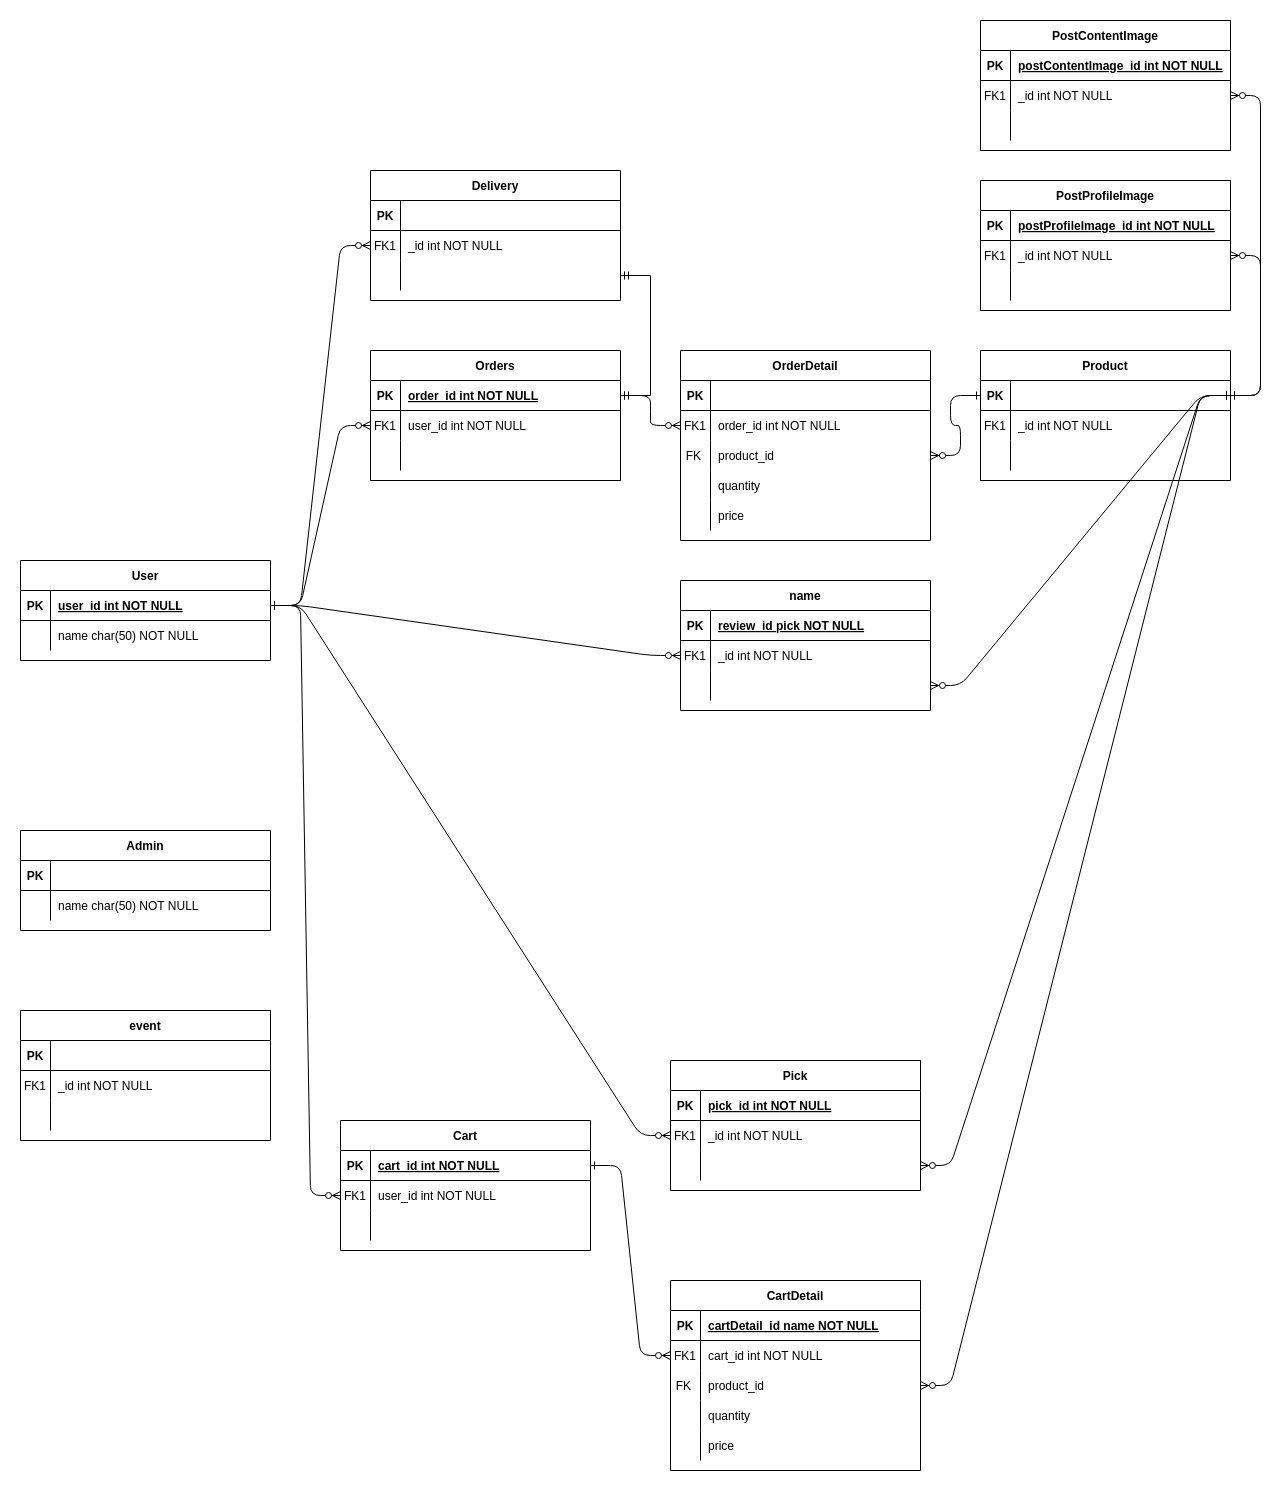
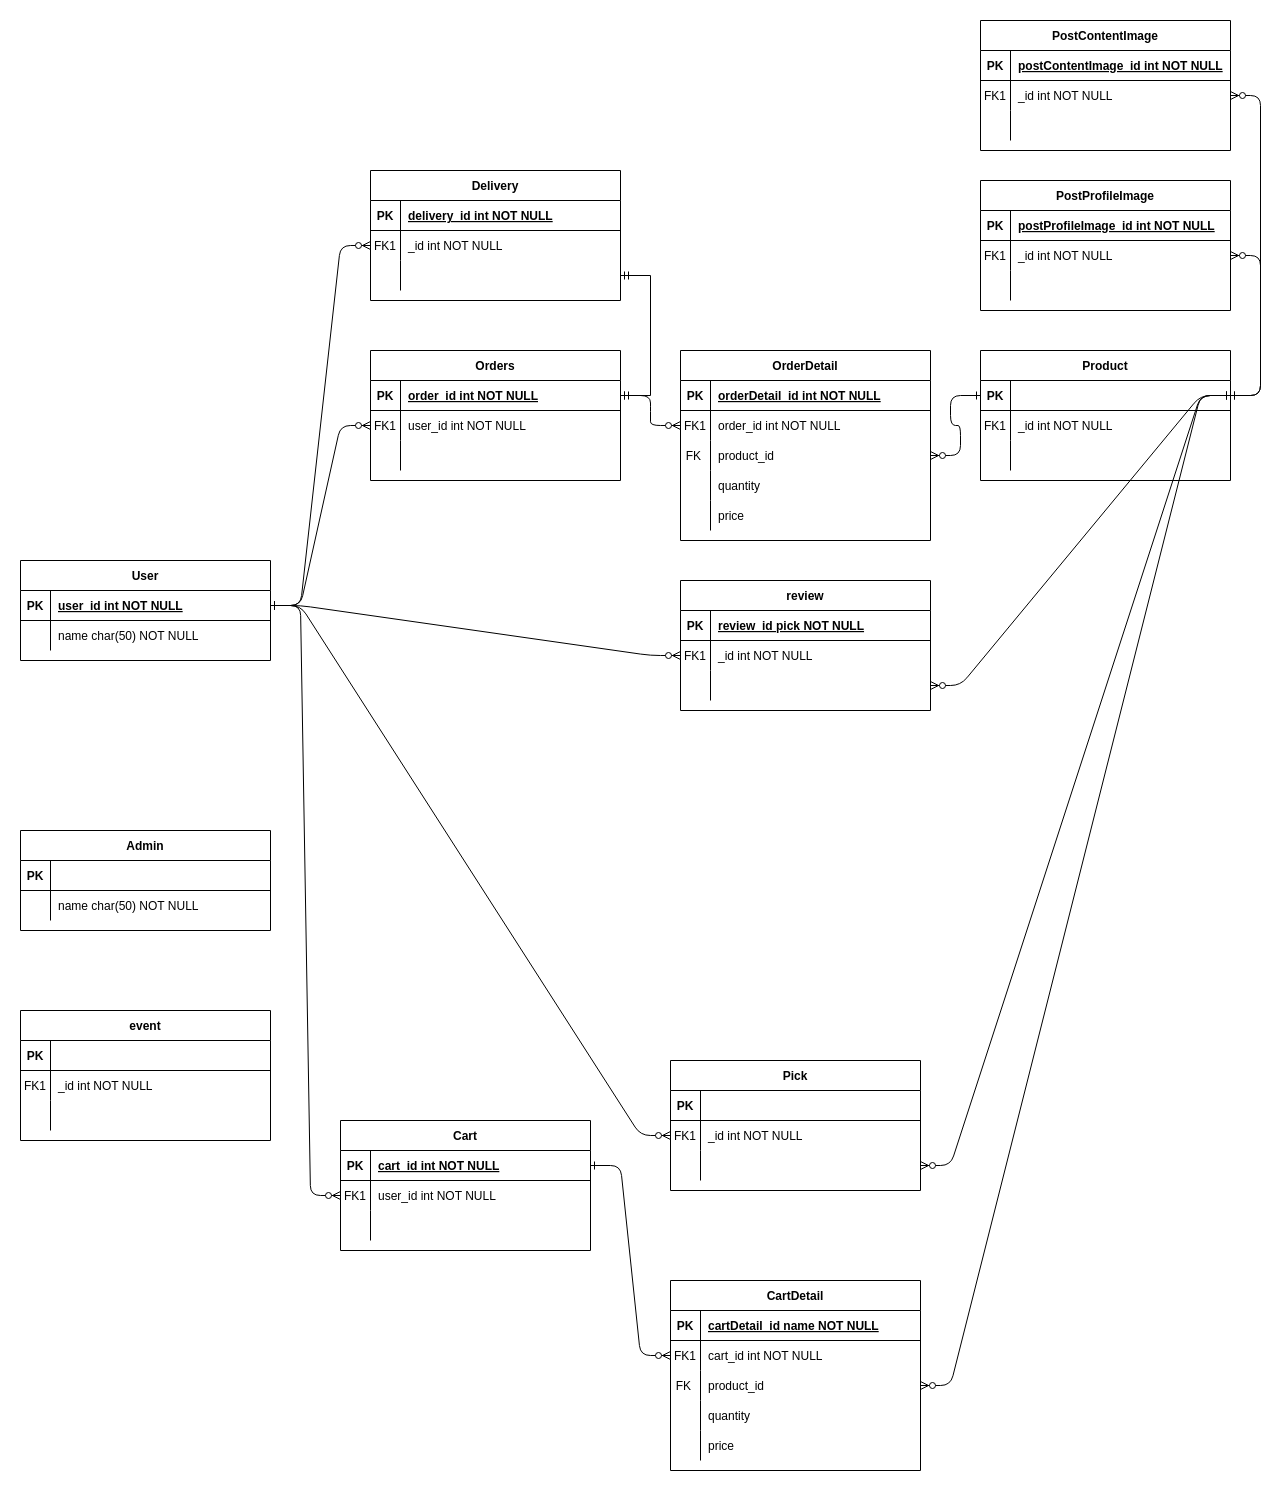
none -> (511, 216)
none -> (821, 396)
(805, 596) -> (805, 596)
(811, 1106) -> none
